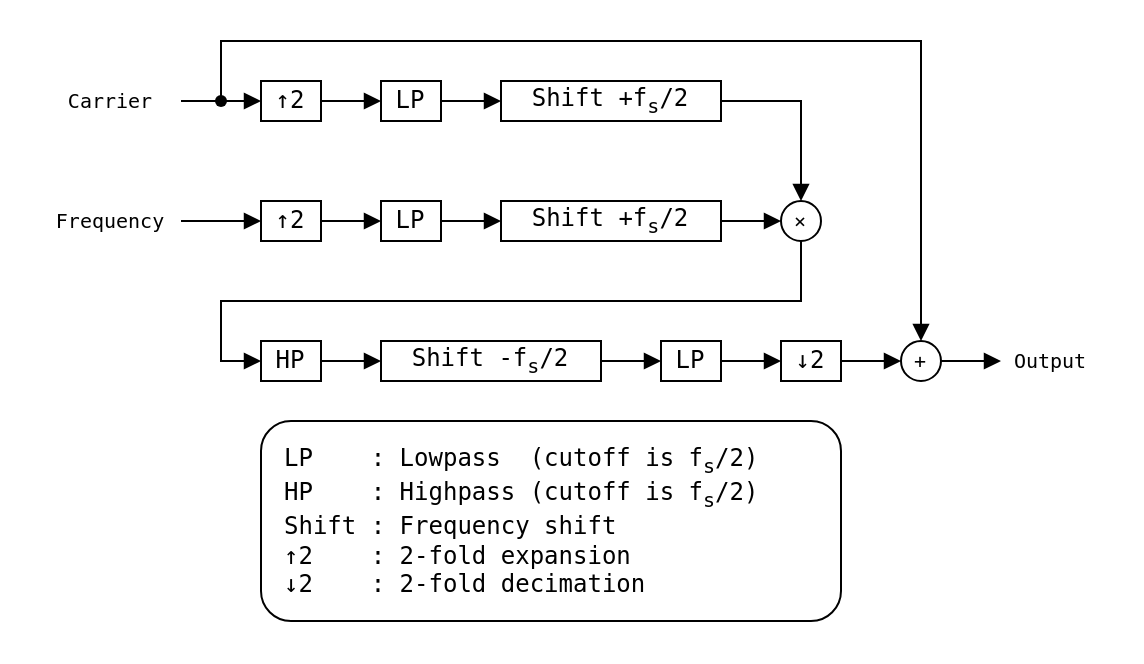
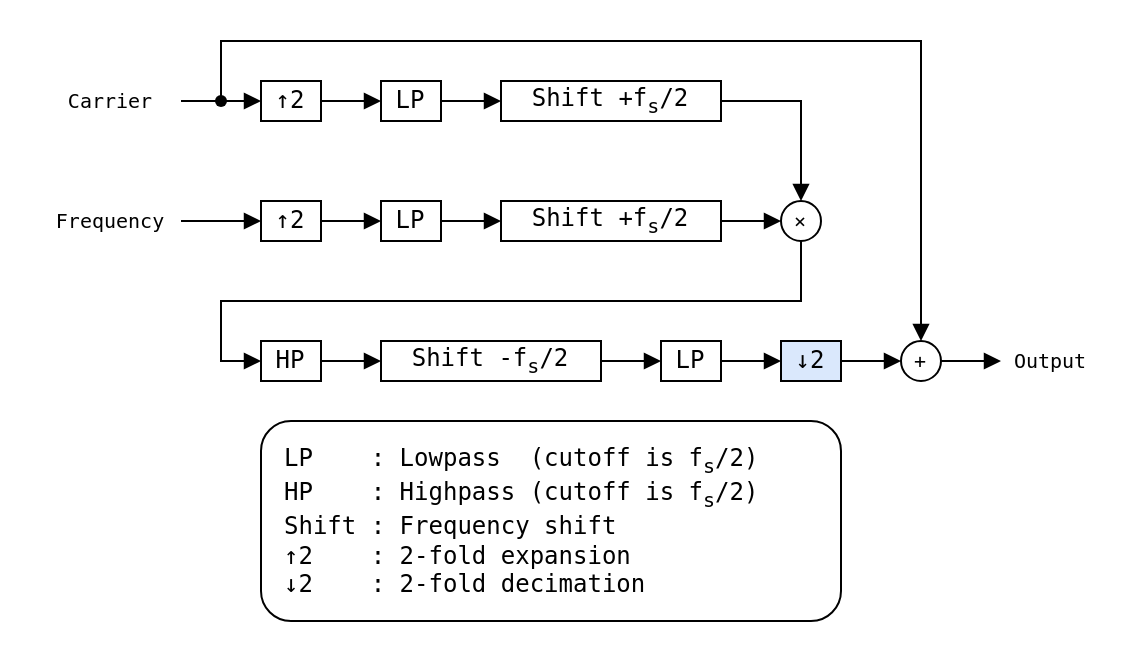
(811, 361) -> (811, 361)
